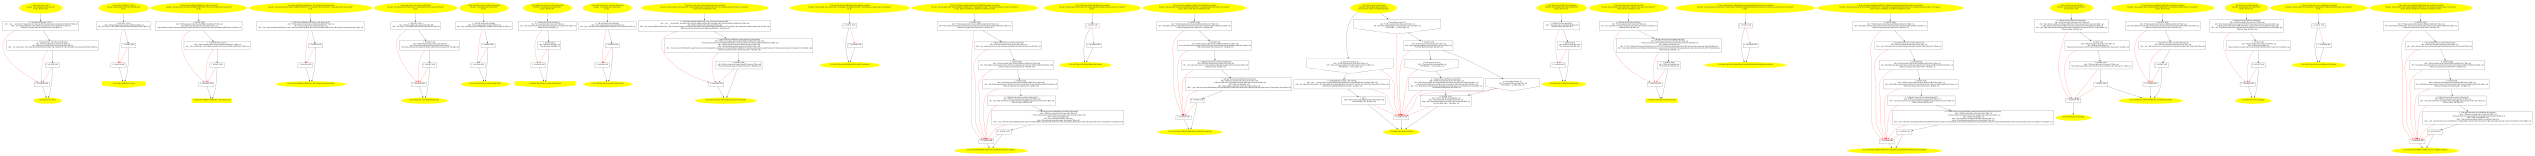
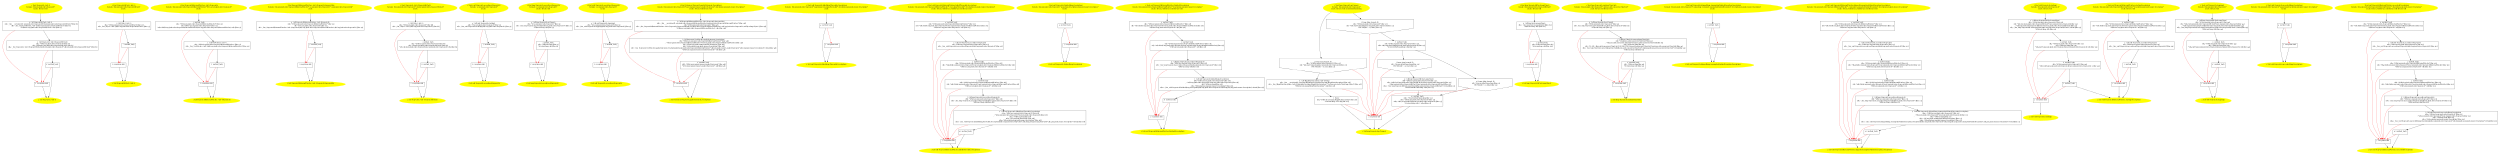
(124, 84) -> (124, 84)
(545, 84) -> (542, 84)
(212, 101) -> (212, 101)
